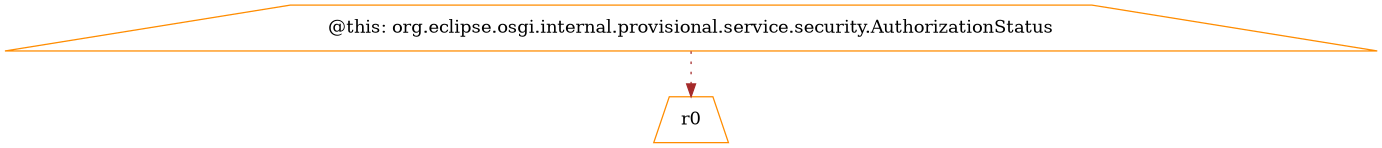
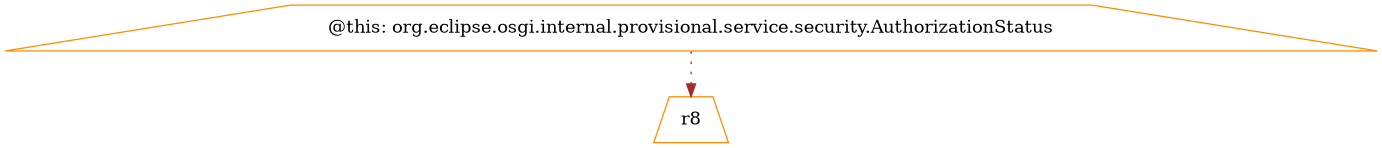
(691, 120) -> (691, 120)
